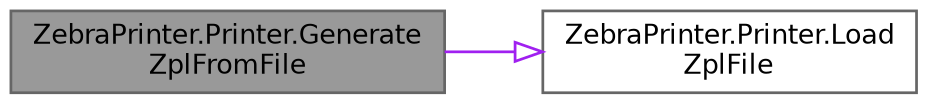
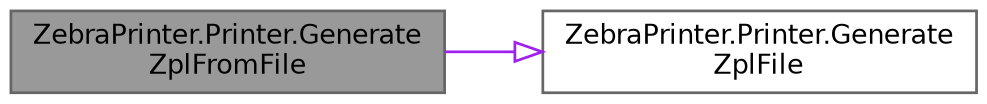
(730, 52) -> (760, 52)
